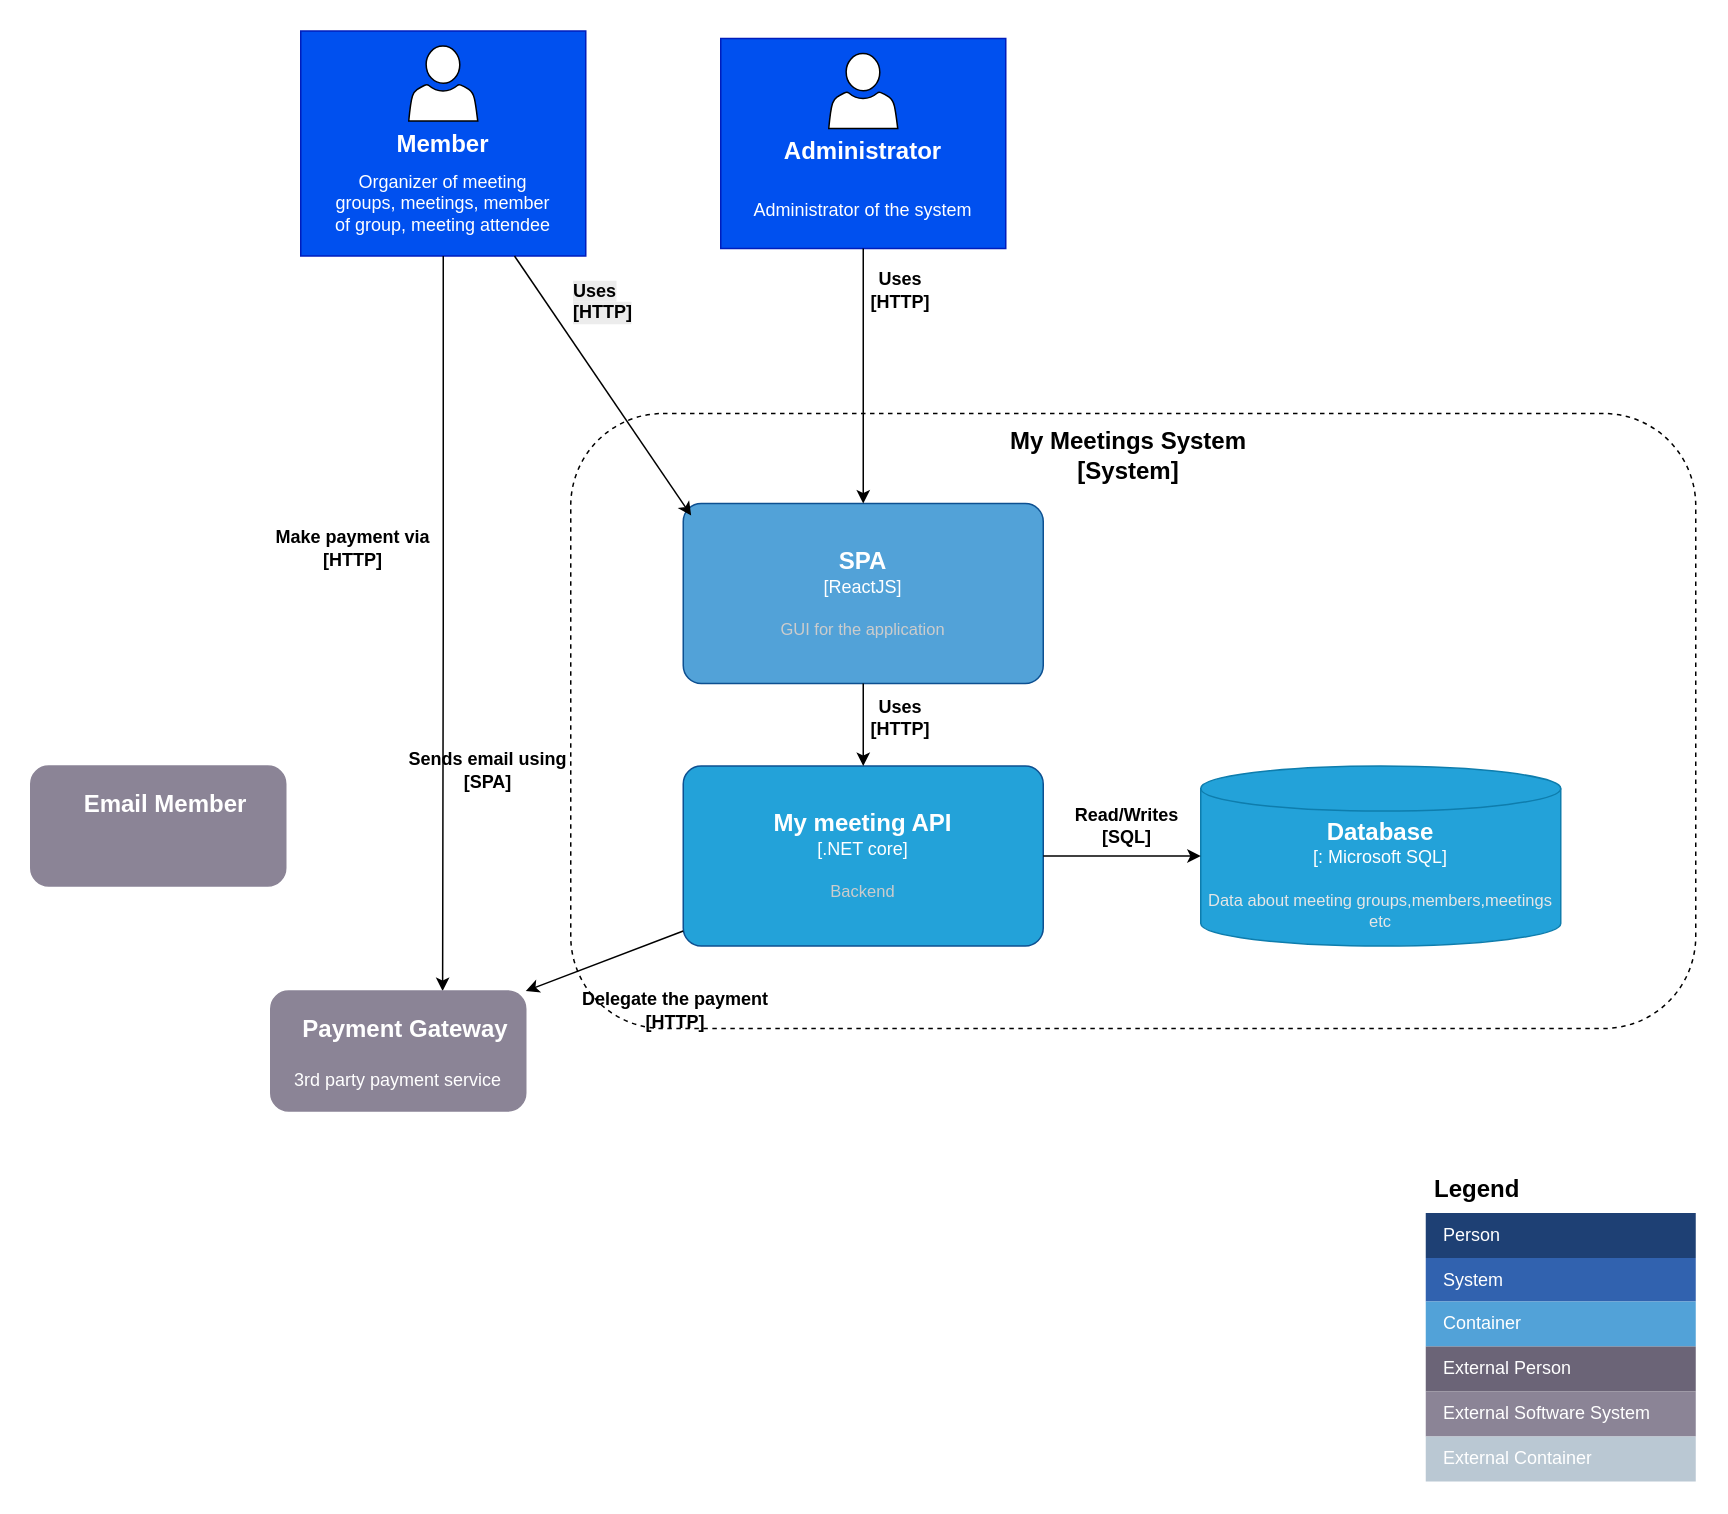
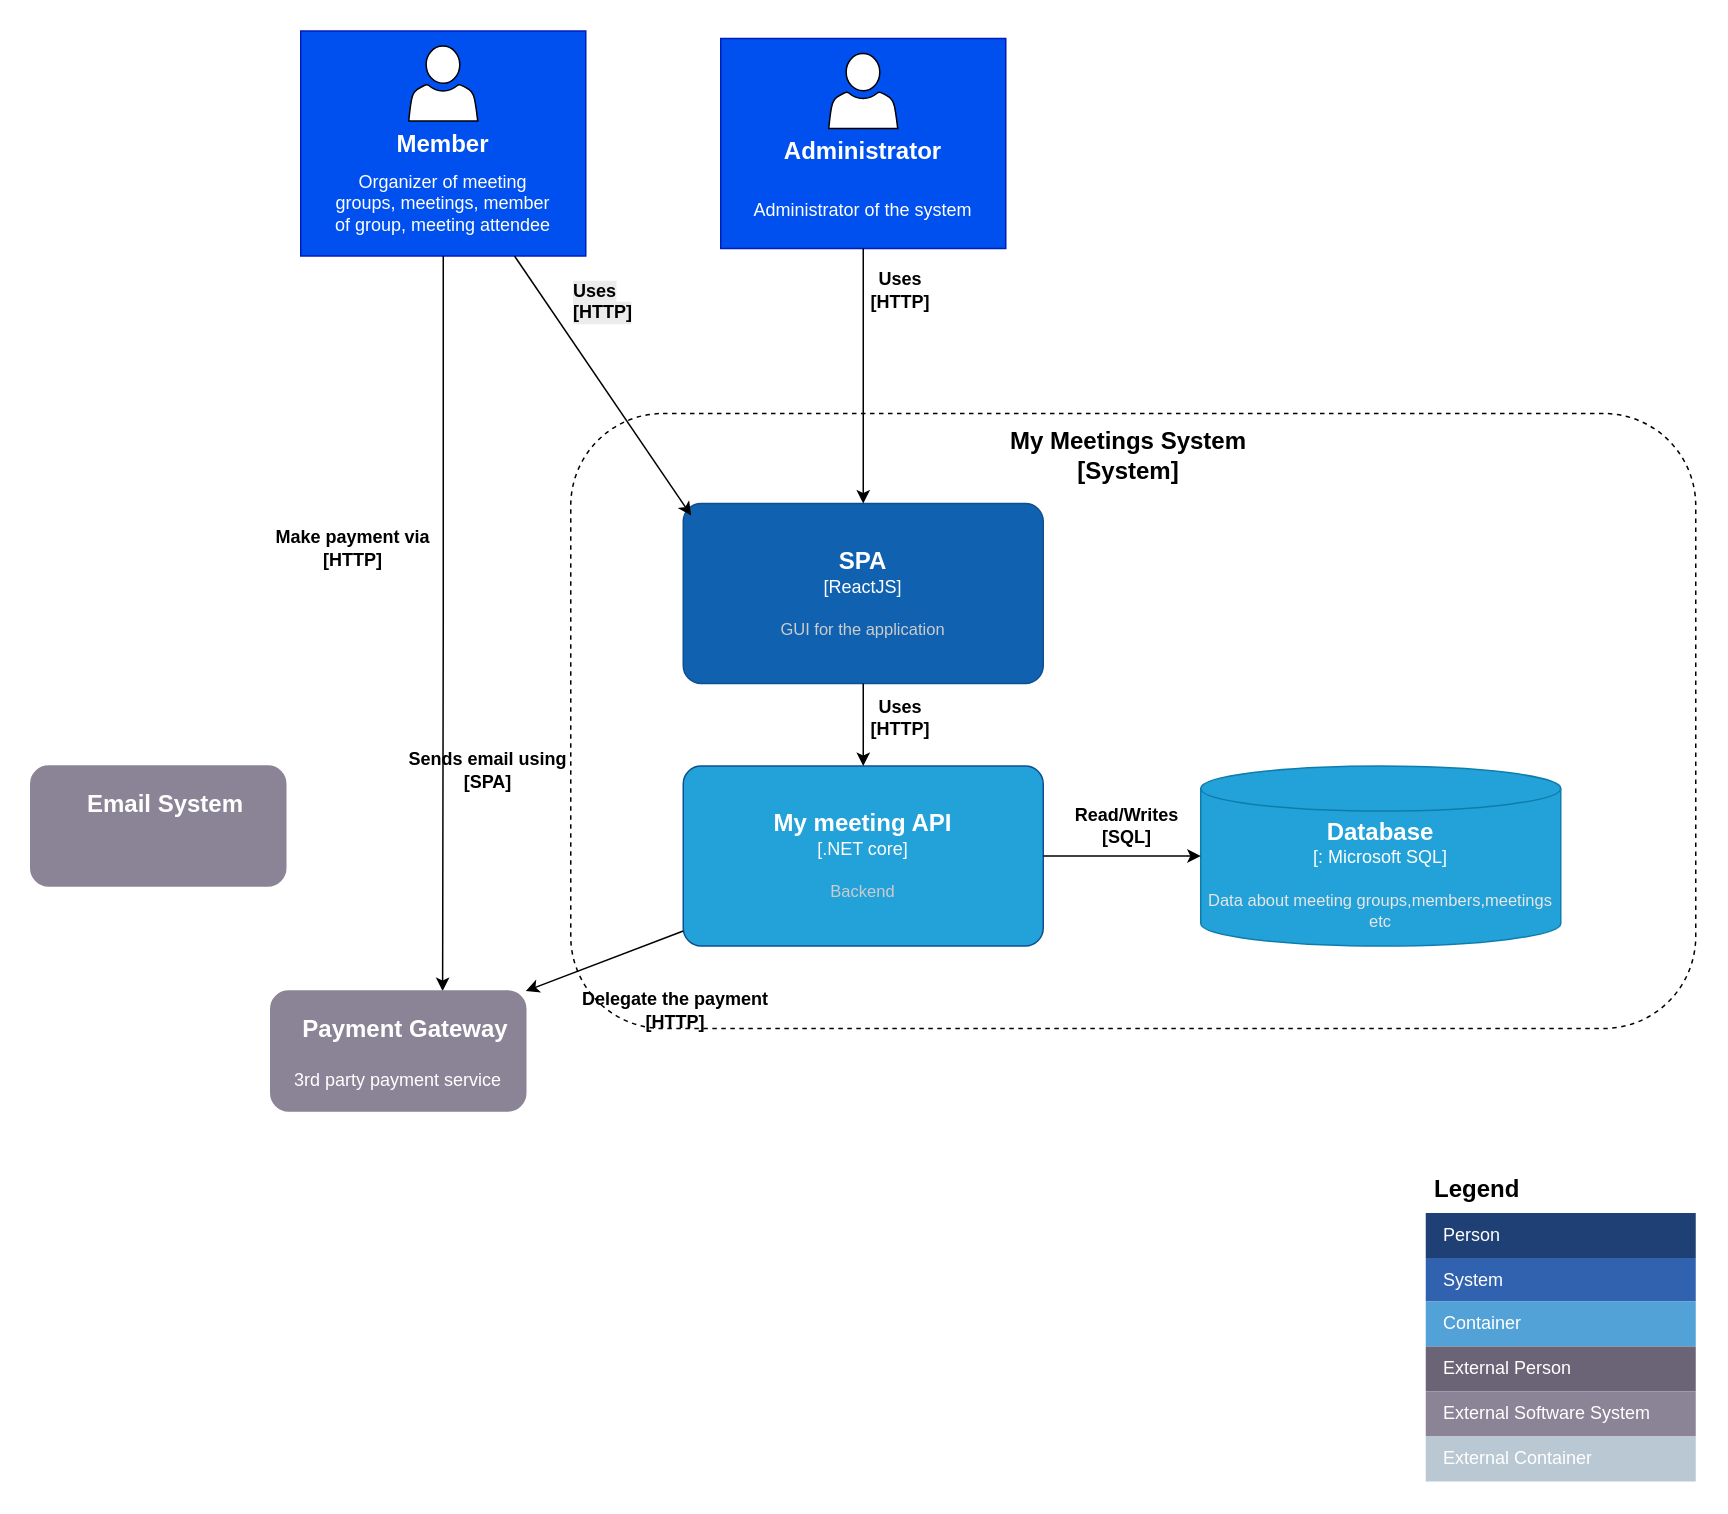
(863, 593) -> (863, 593)
(166, 803) -> (166, 803)
